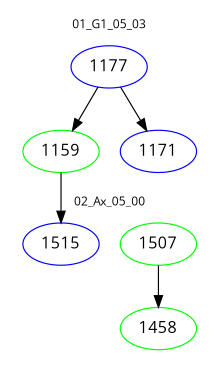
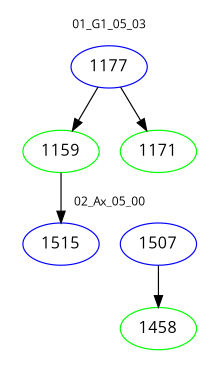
(158, 151) -> (158, 151)
(158, 244) -> (158, 244)
